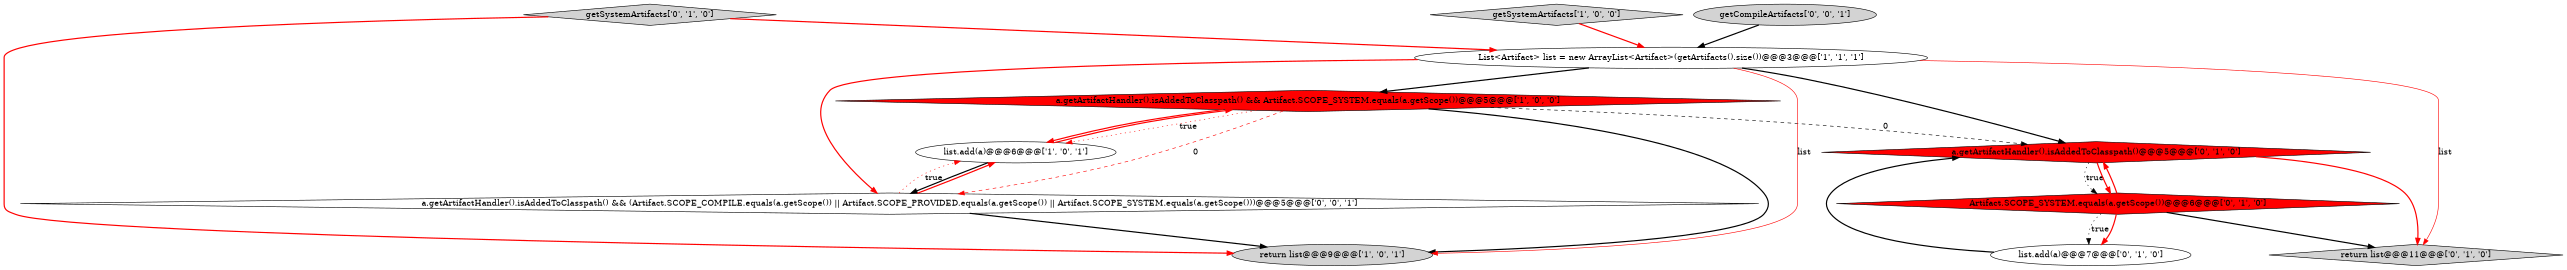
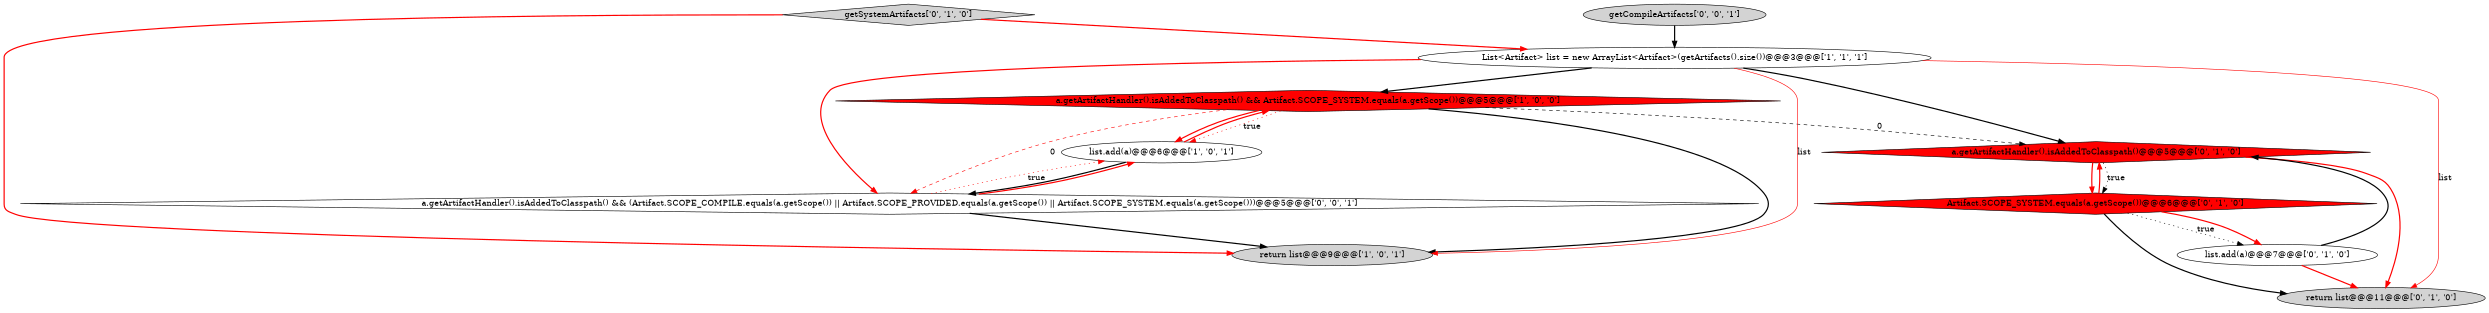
(1557, 15) -> none
(2416, 255) -> (2381, 298)
none -> (2326, 275)
